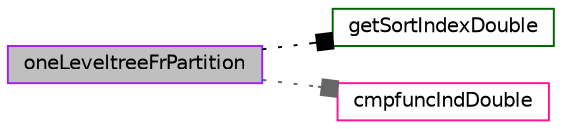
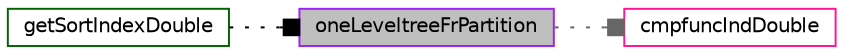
(288, 46) -> (254, 27)
